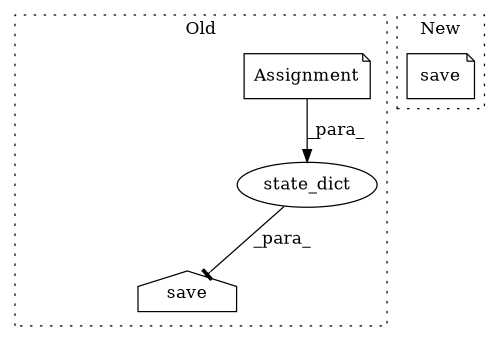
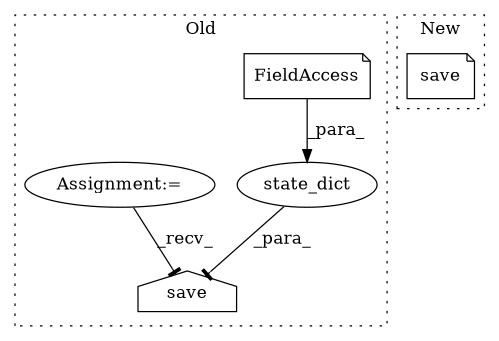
(307, 76) -> (307, 76)
none -> (120, 185)
